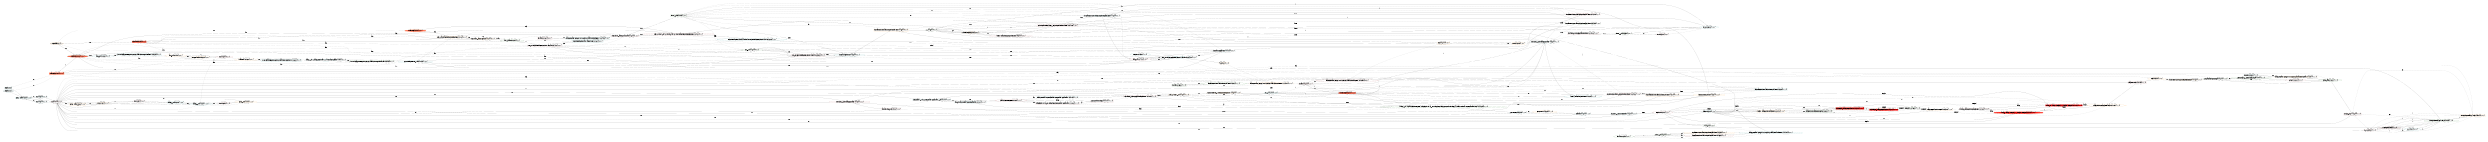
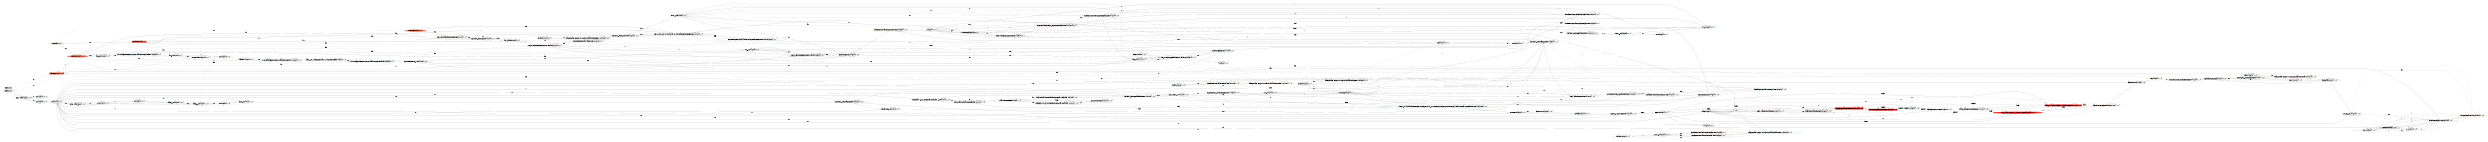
(789, 38) -> (789, 38)
(1347, 93) -> (1347, 93)
